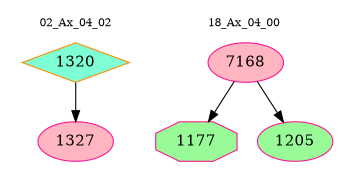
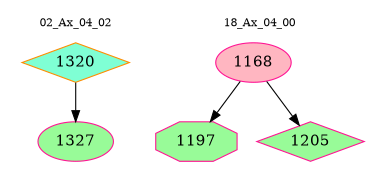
(246, 63) -> (253, 63)
(76, 142) -> (76, 142)
(196, 142) -> (196, 142)
(295, 142) -> (311, 142)
